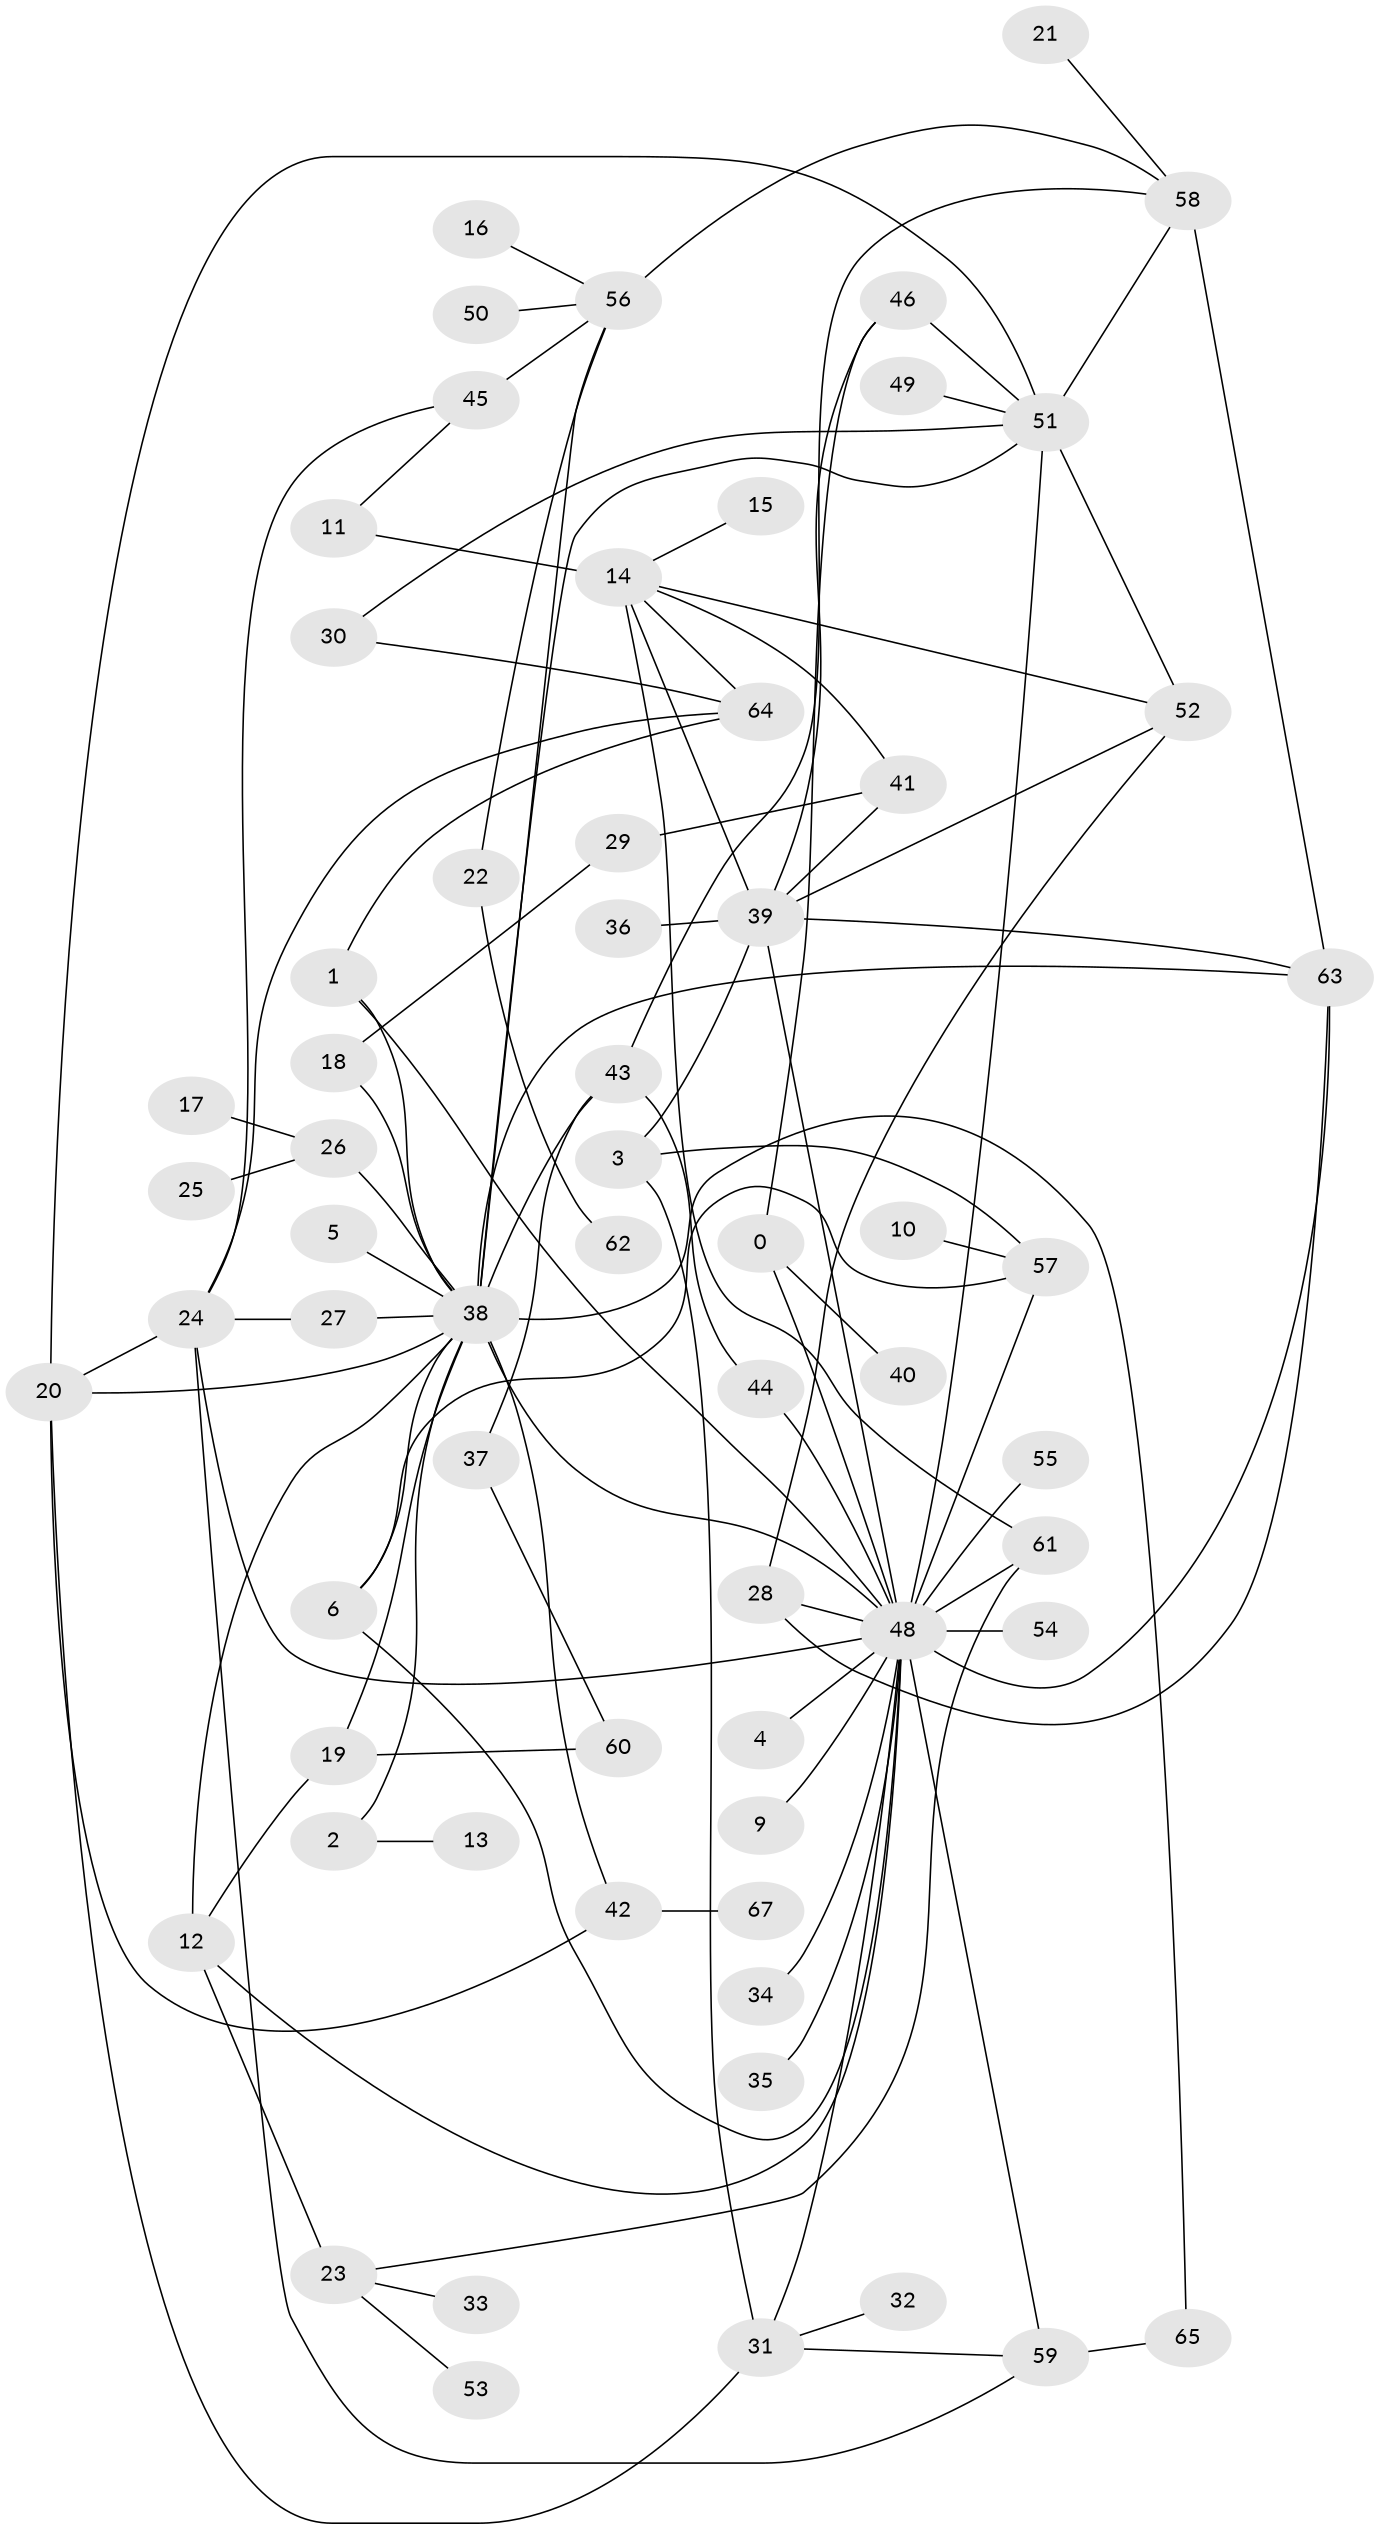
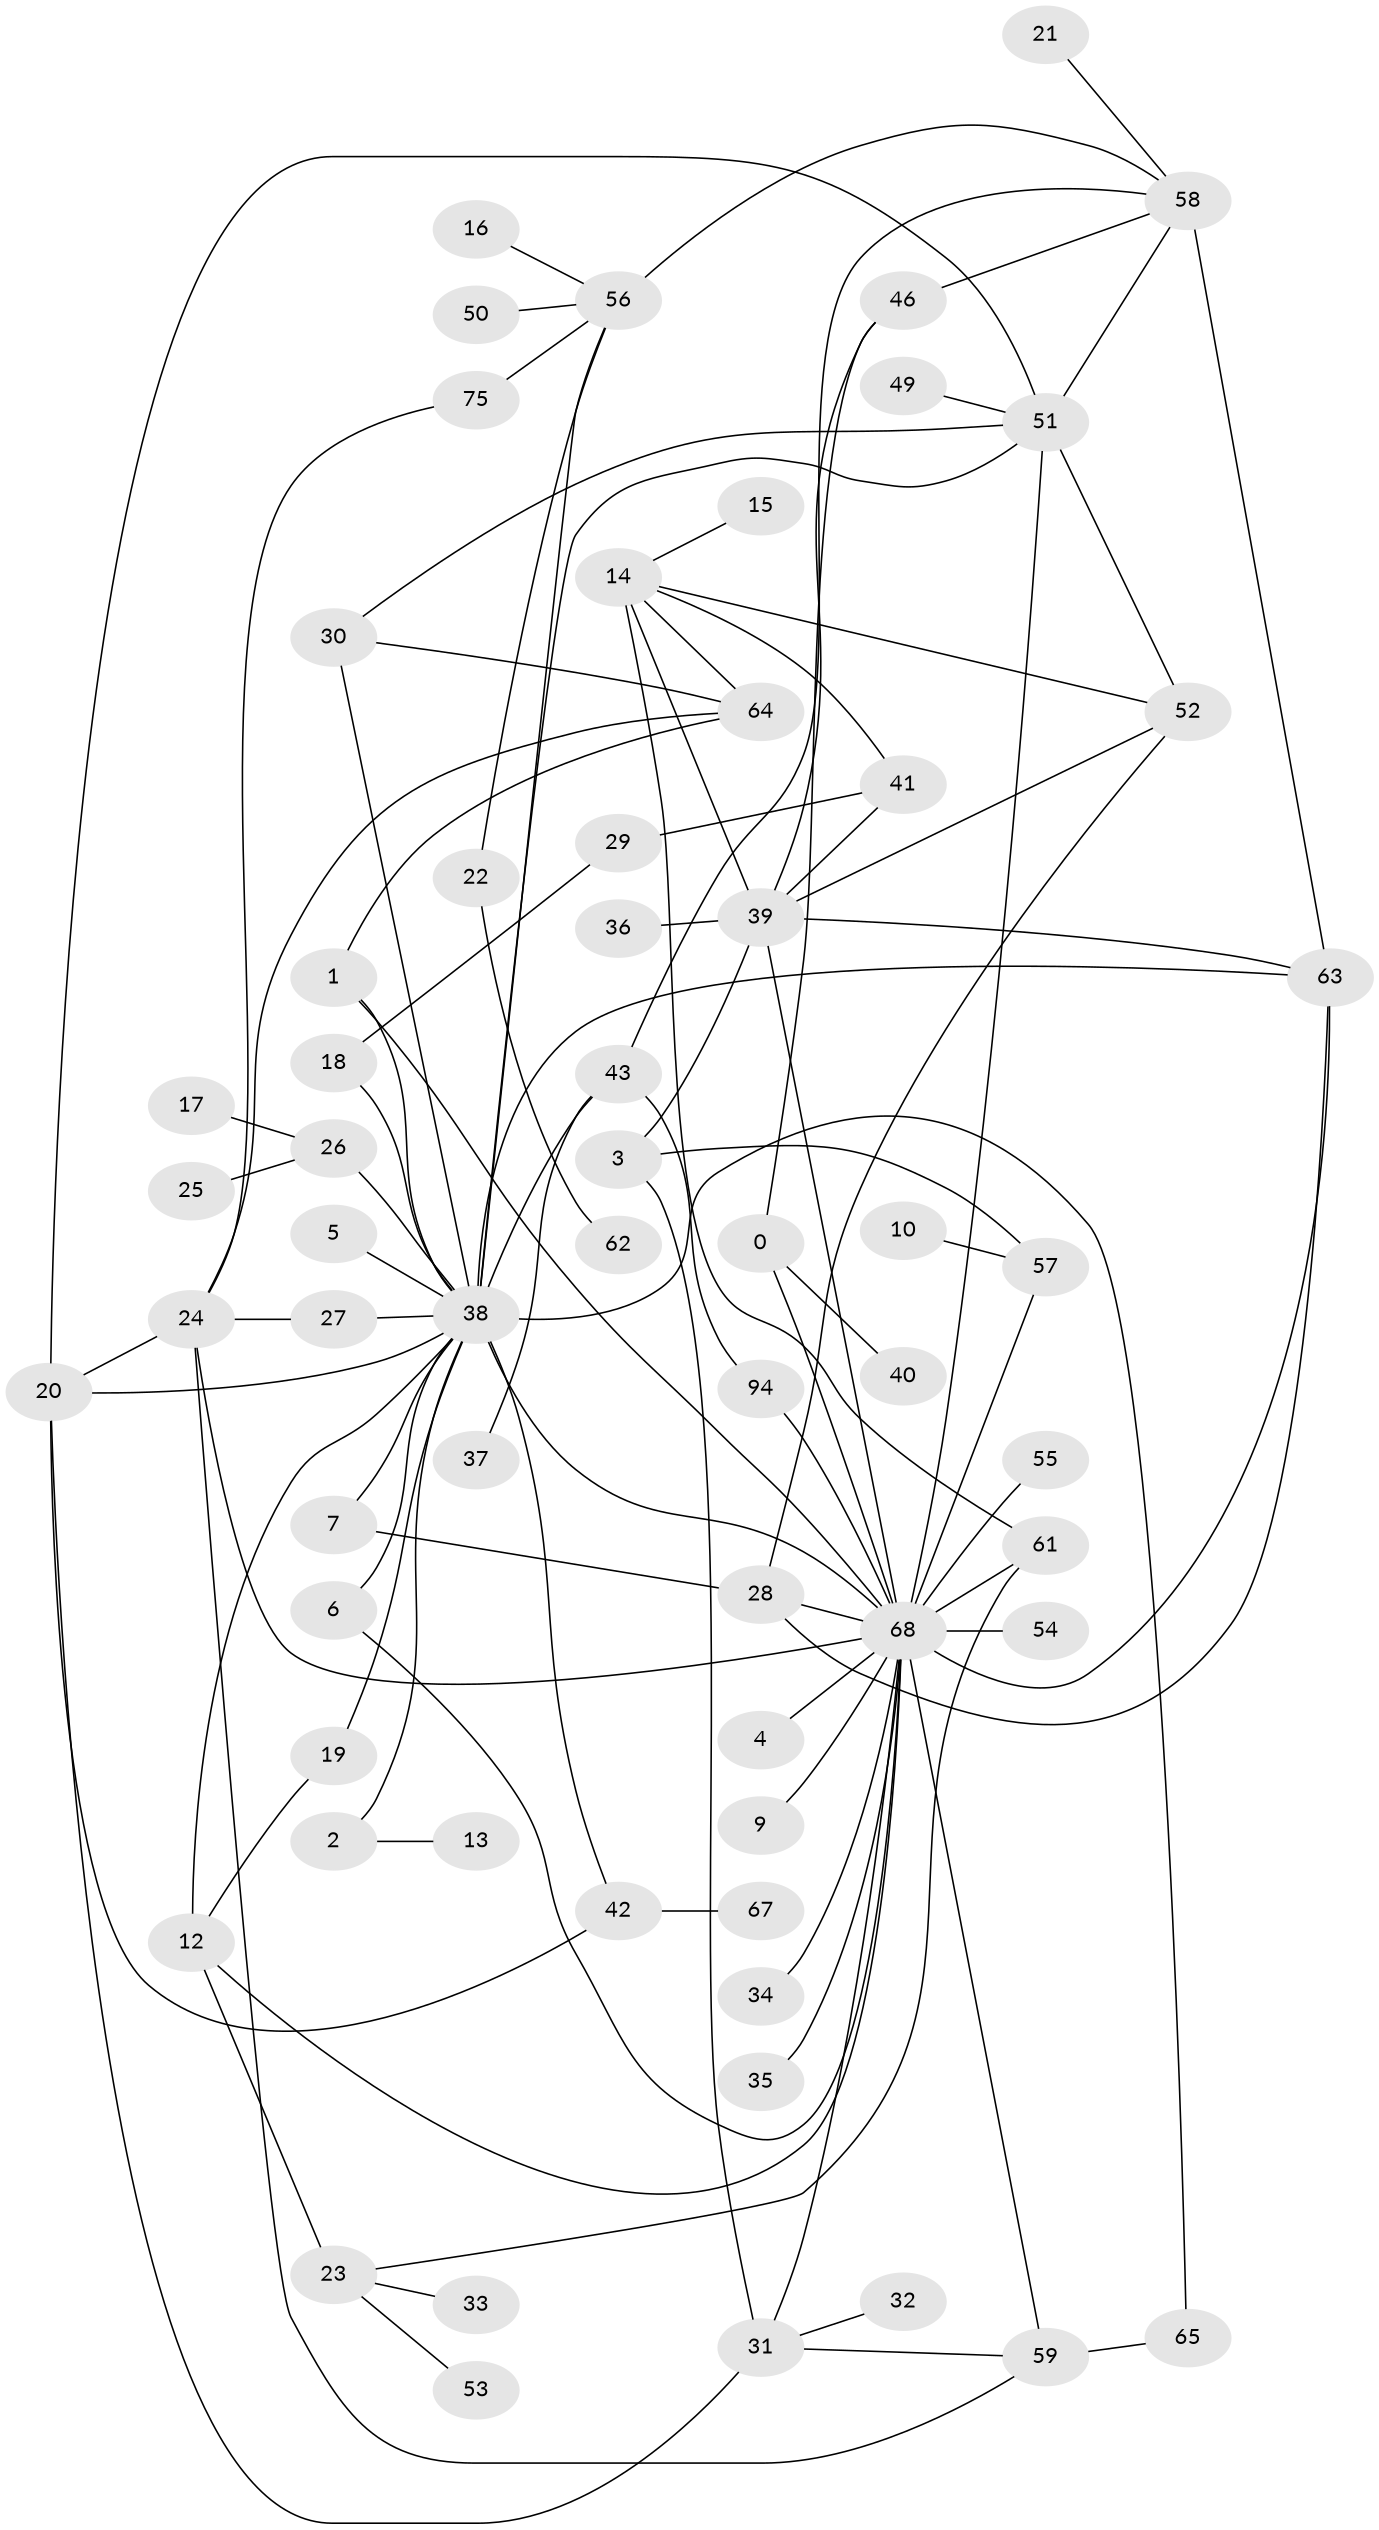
(975, 362) -> (1046, 251)
(476, 400) -> (476, 400)
(334, 528) -> none
none -> (405, 976)
(677, 1318) -> none
(761, 1389) -> (761, 1389)
none -> (334, 1525)
(903, 1631) -> (903, 1631)
(619, 1748) -> none
